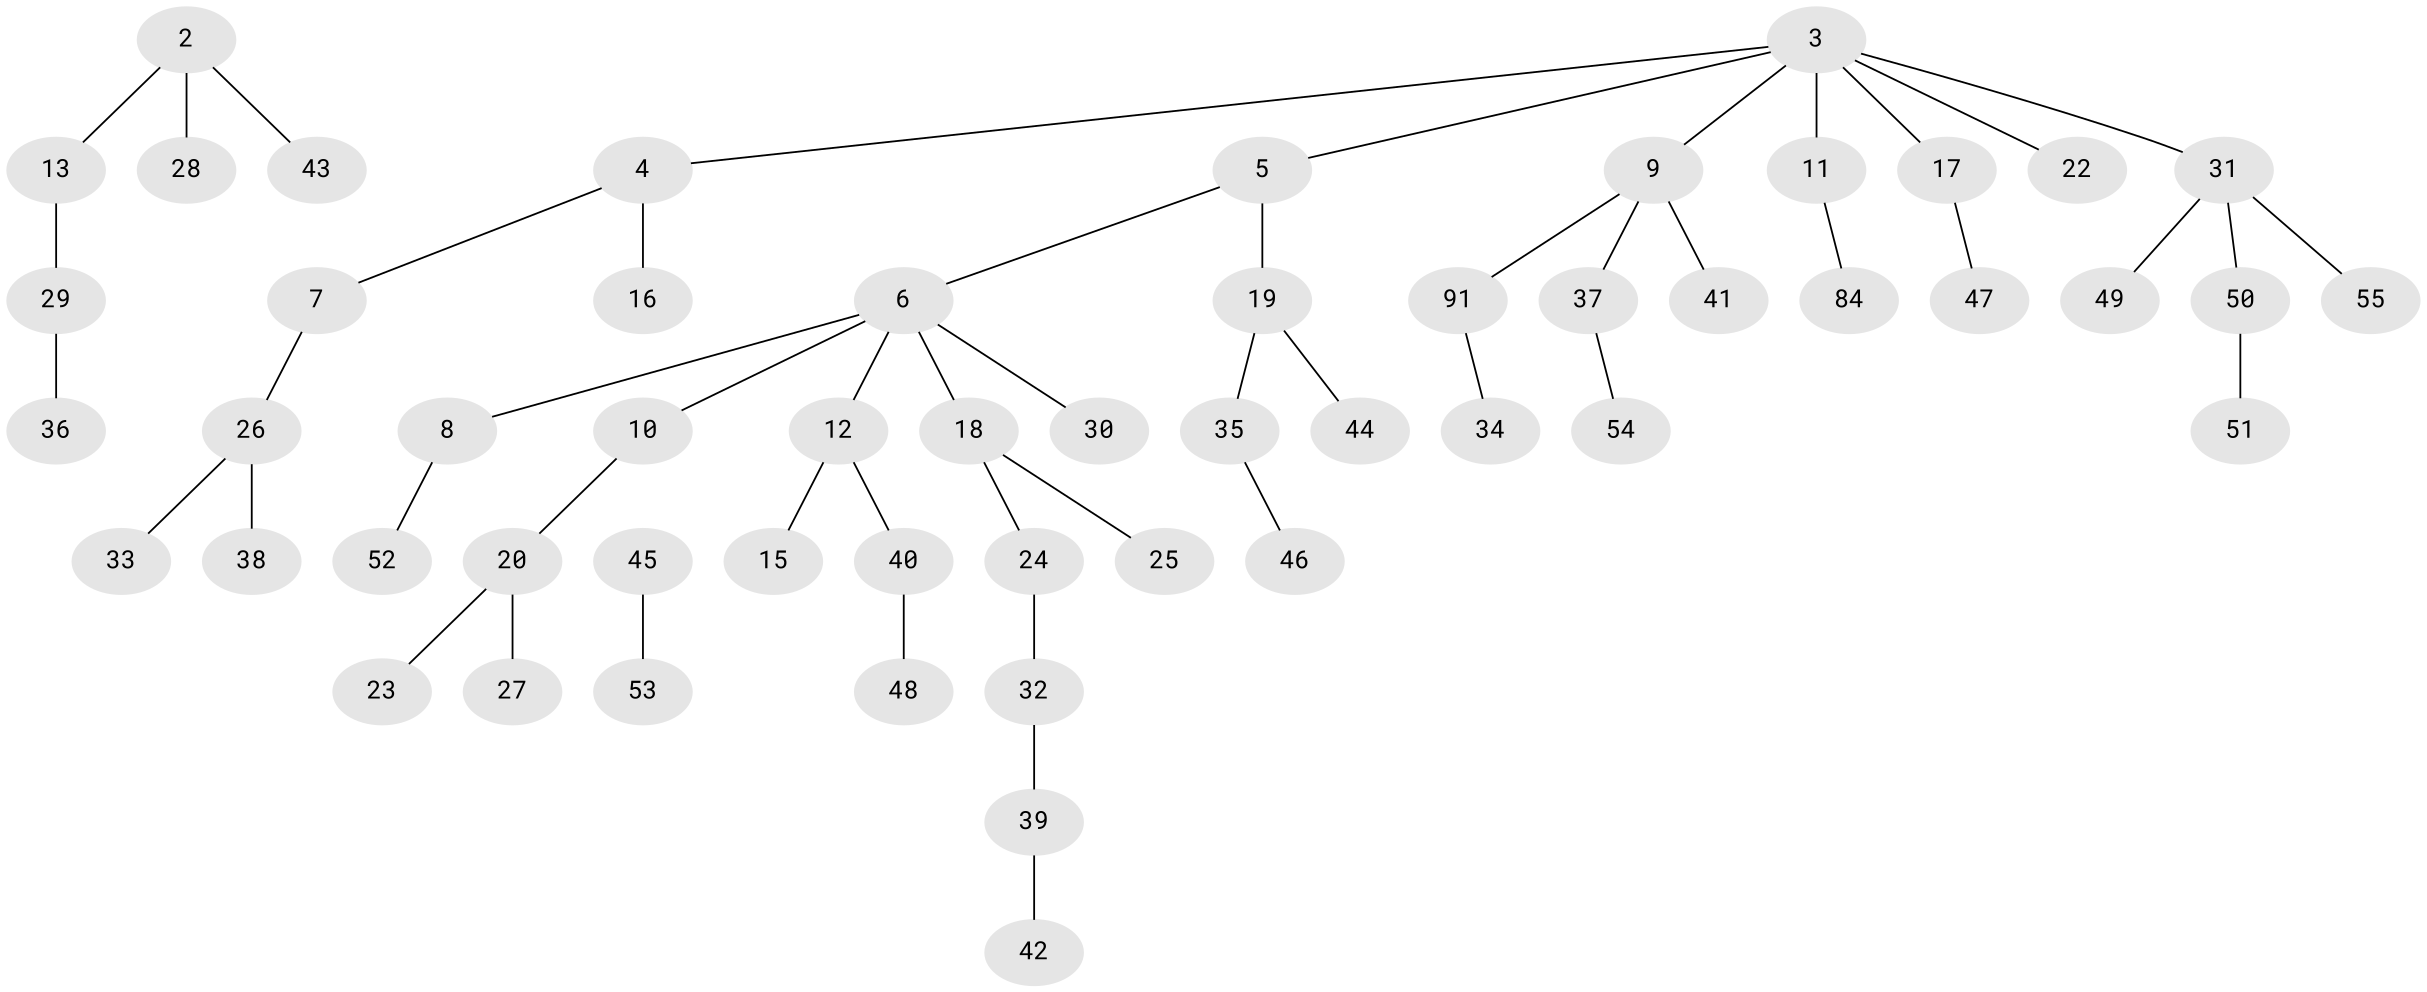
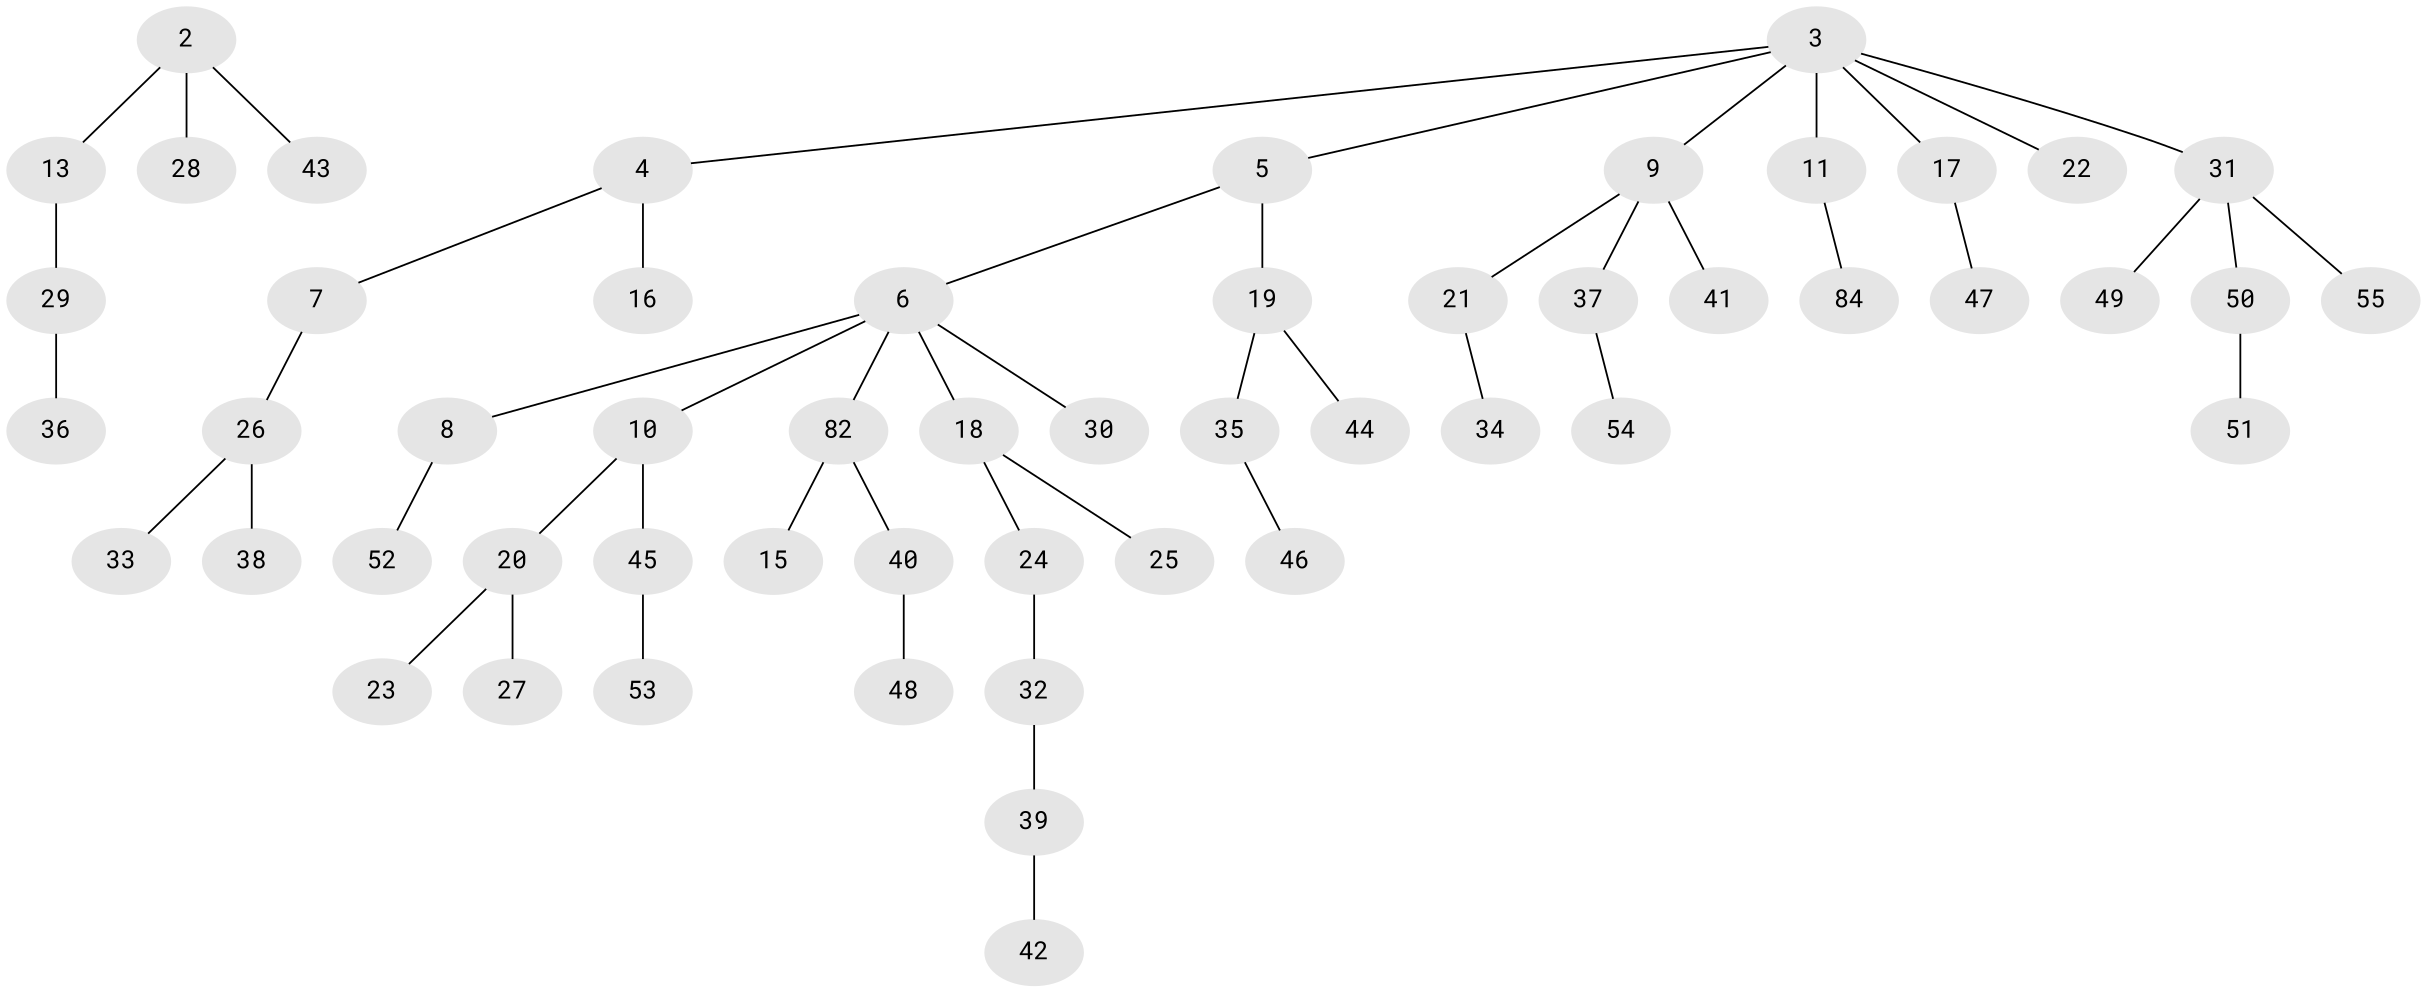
(1458, 301) -> (1458, 301)
(839, 431) -> (839, 431)
none -> (643, 496)
